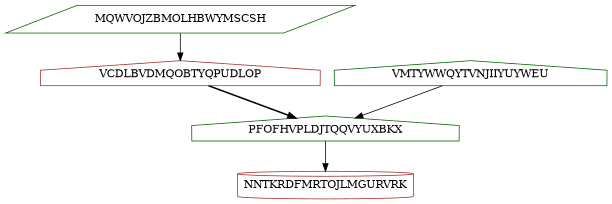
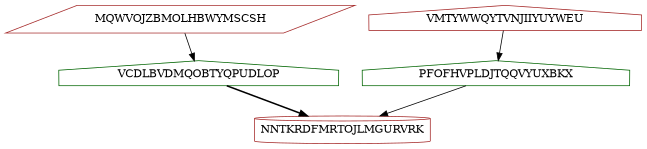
(180, 19) -> (180, 19)
(180, 75) -> (199, 75)
(471, 75) -> (505, 19)
(248, 101) -> (263, 99)
